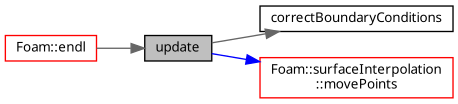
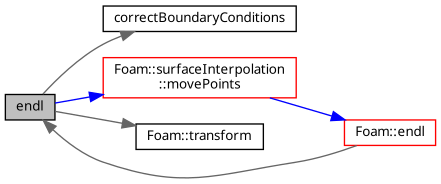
(178, 48) -> (30, 107)
none -> (301, 107)
none -> (200, 137)
